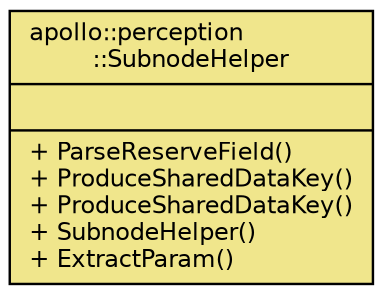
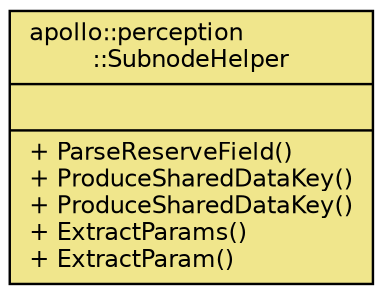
(144, 233) -> (139, 233)
